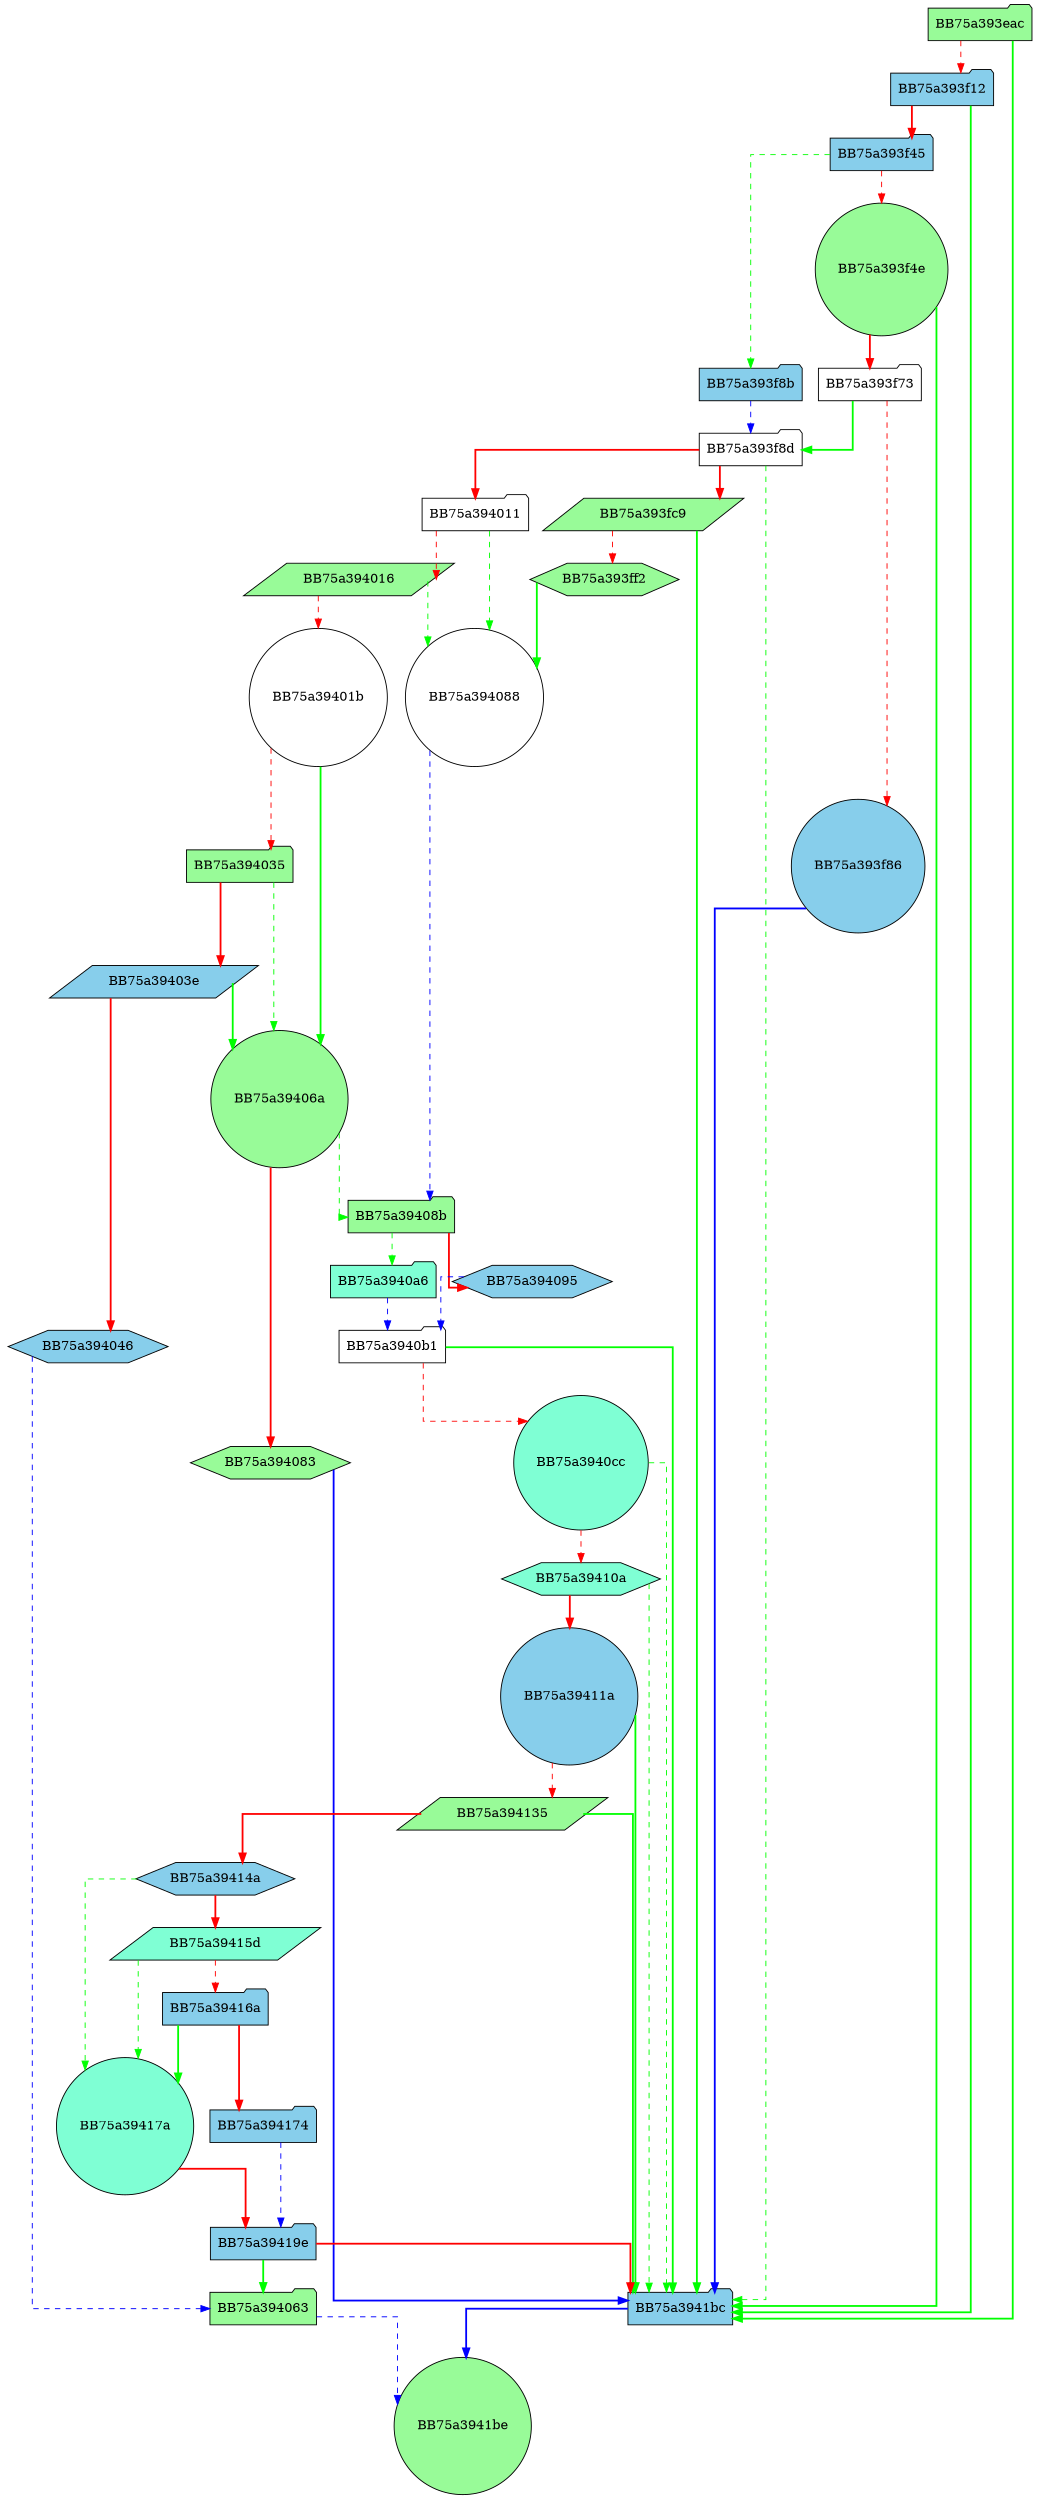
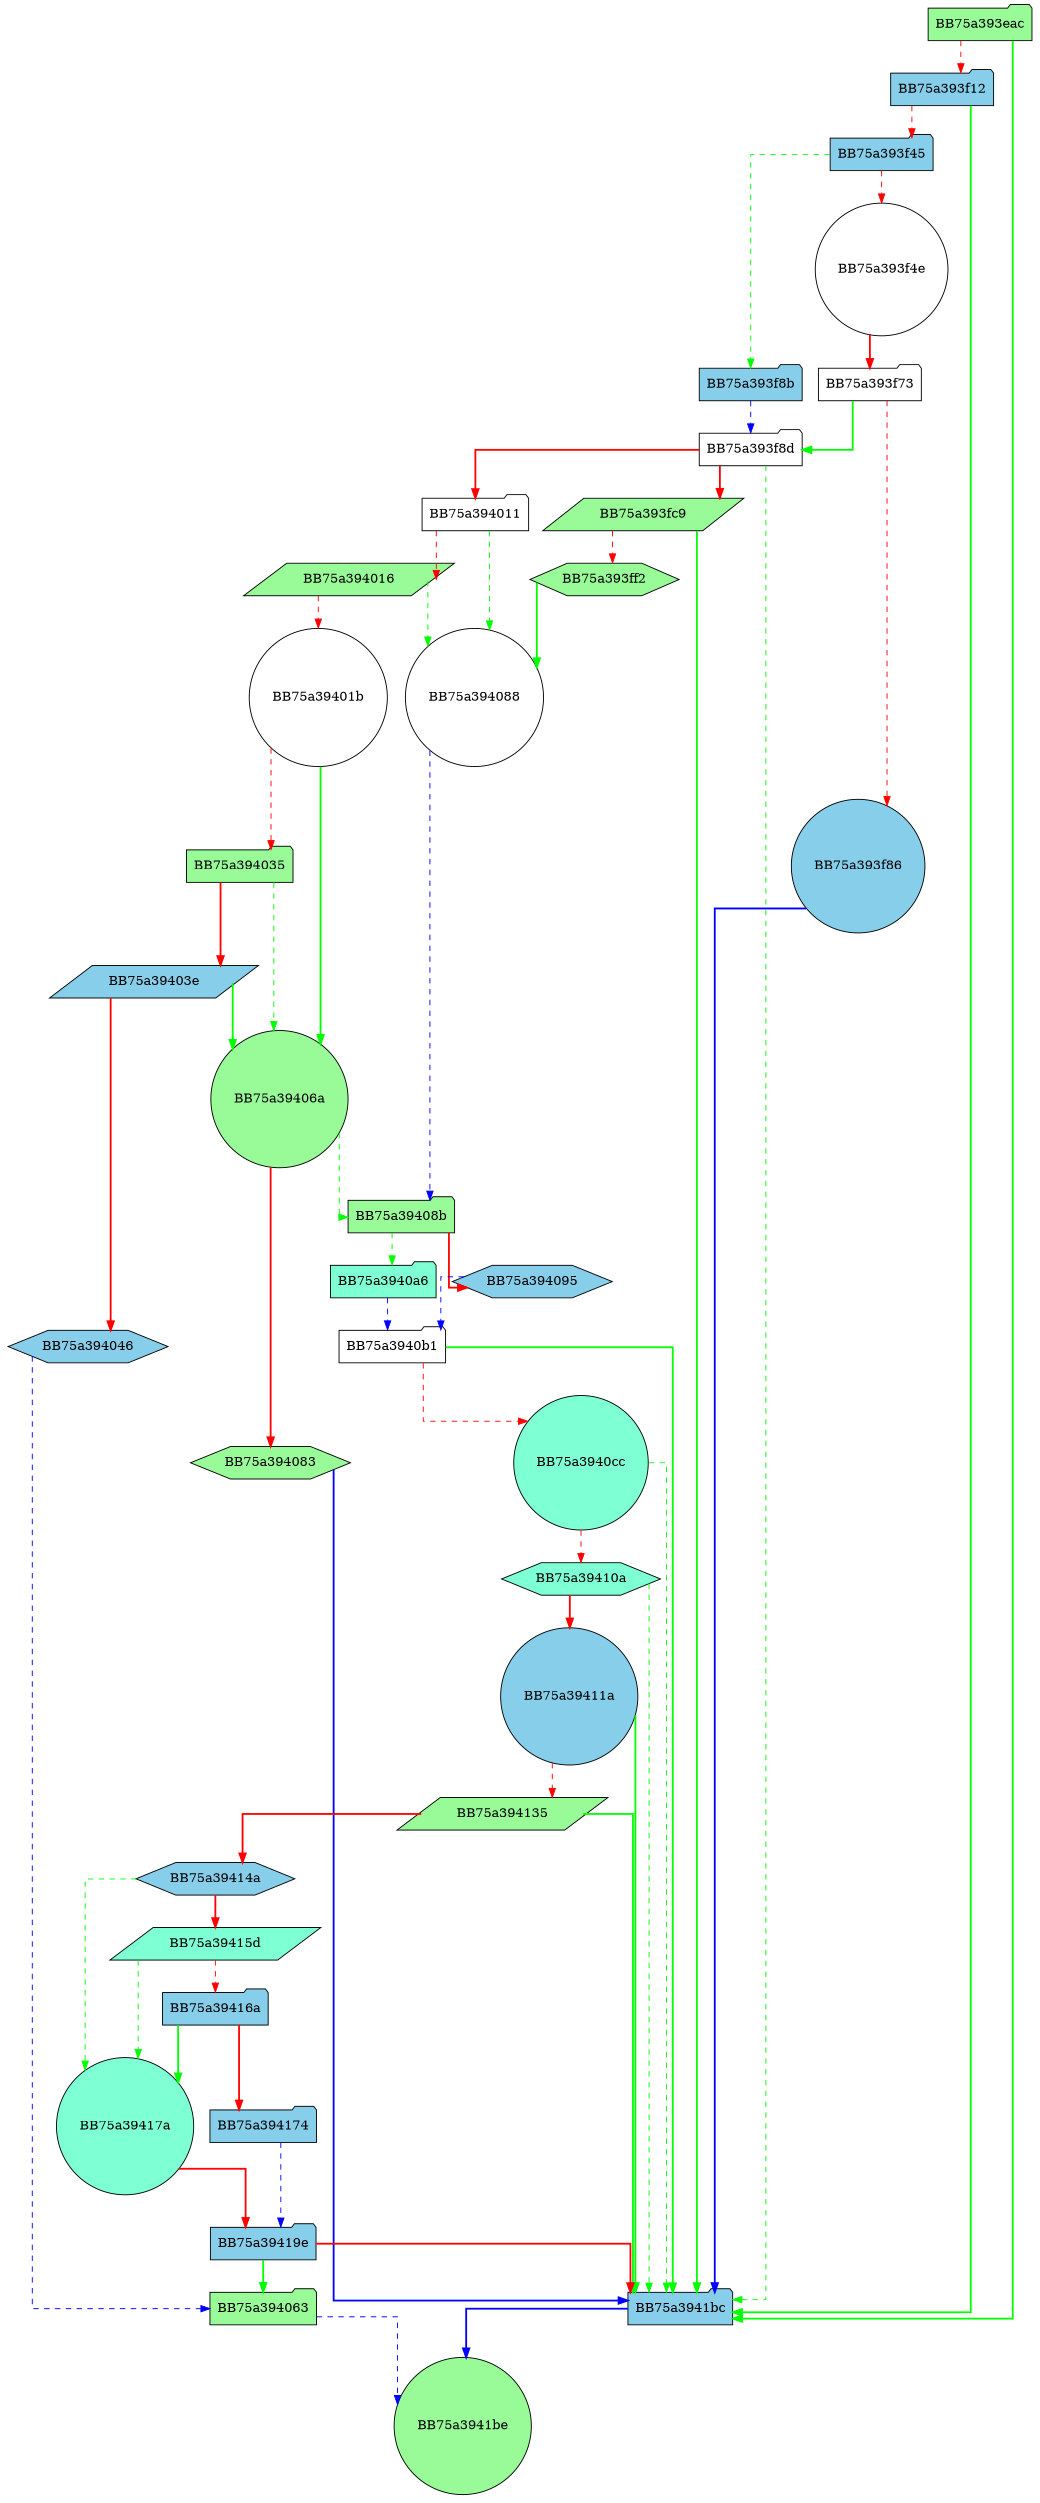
(912, 117) -> (912, 117)
(882, 269) -> (882, 269)
(936, 1404) -> none
